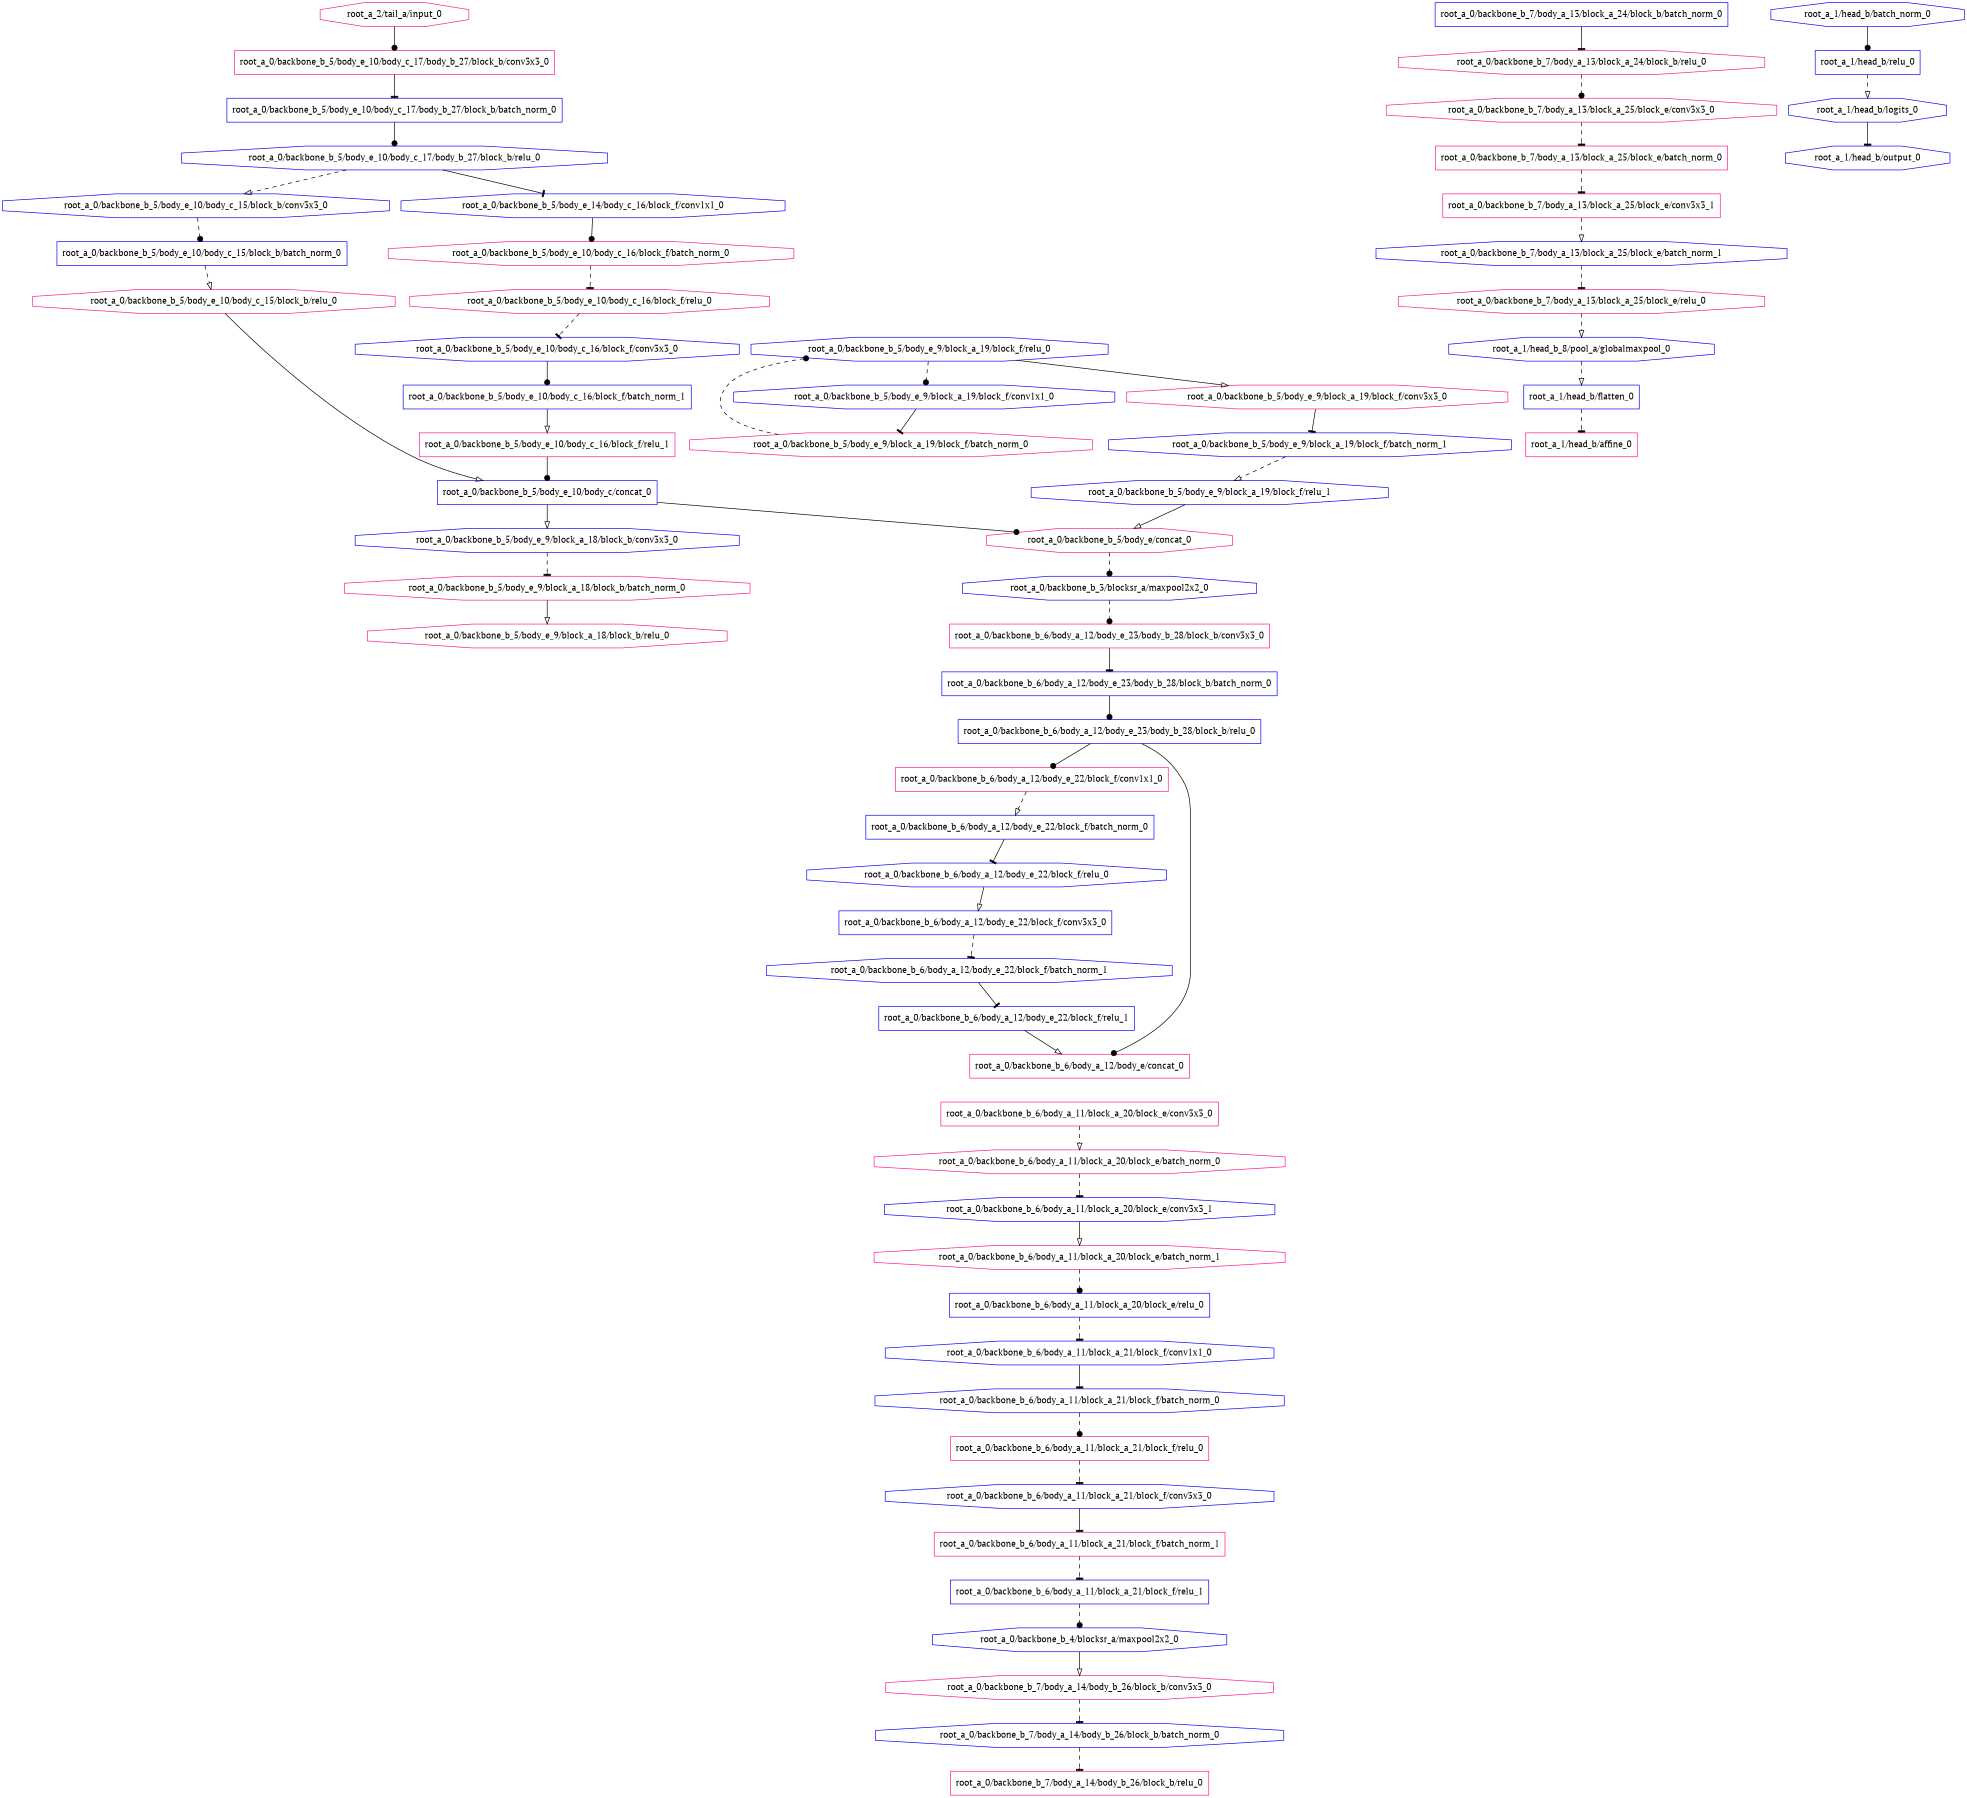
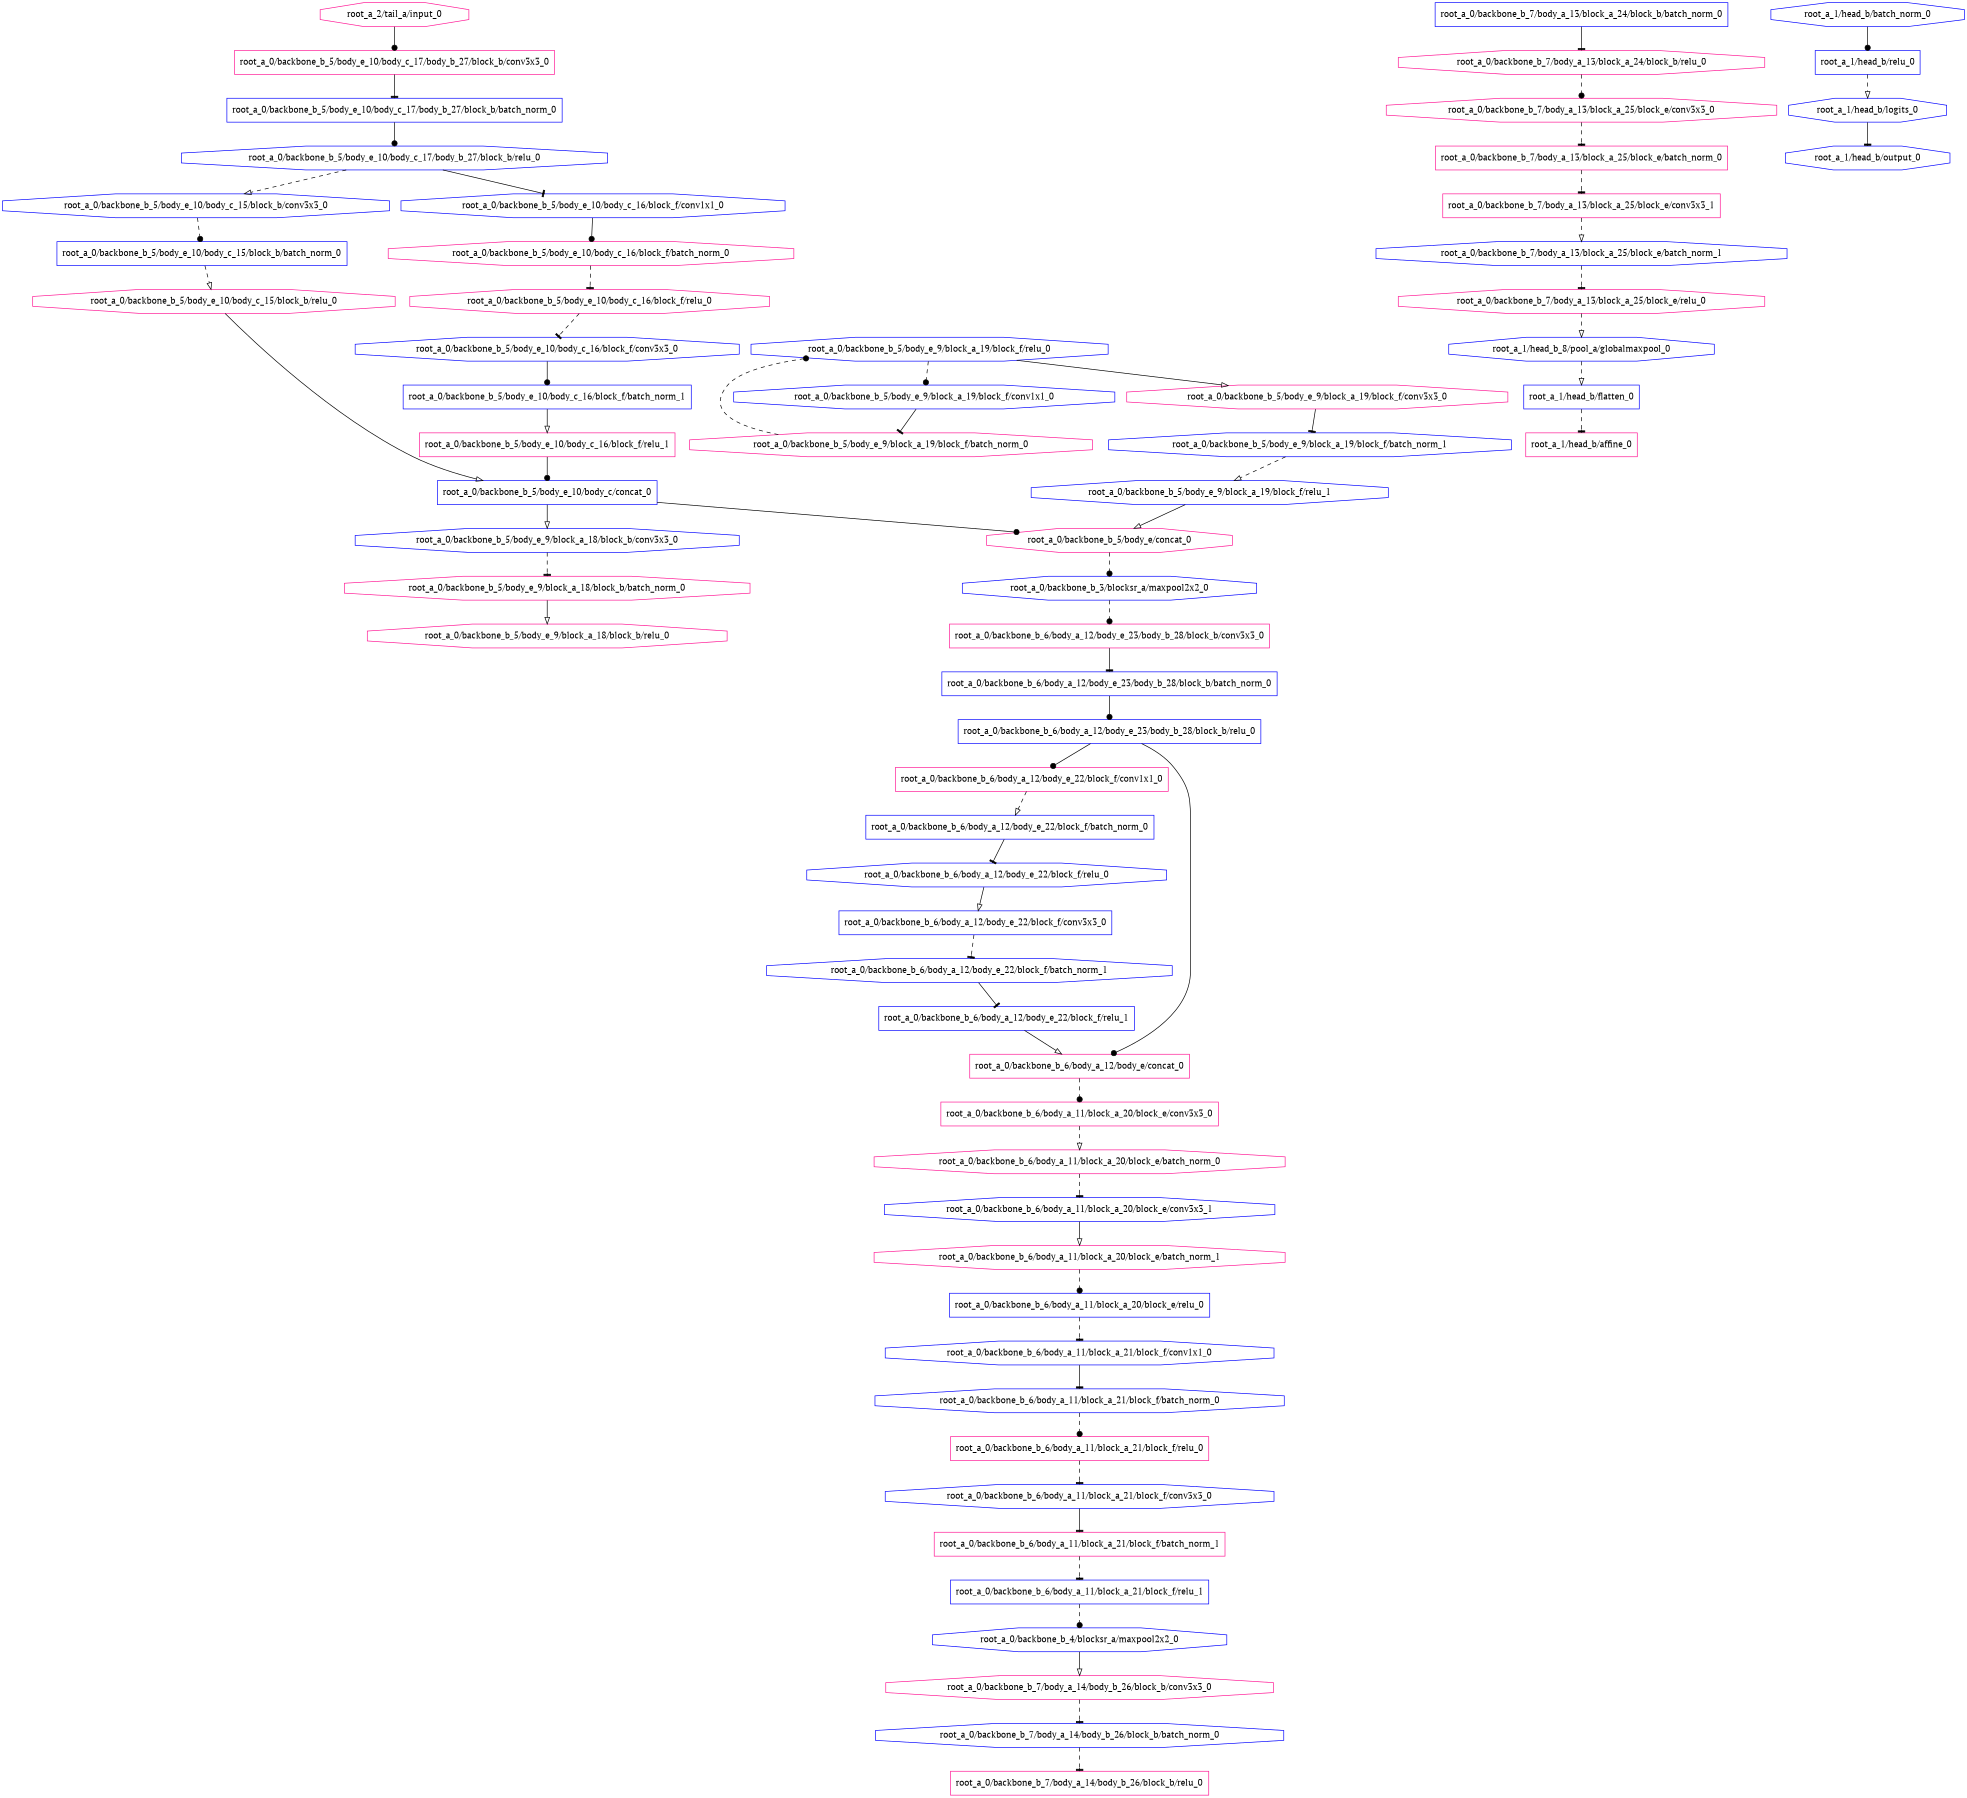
(593, 206) -> (593, 206)
none -> (1080, 1088)
